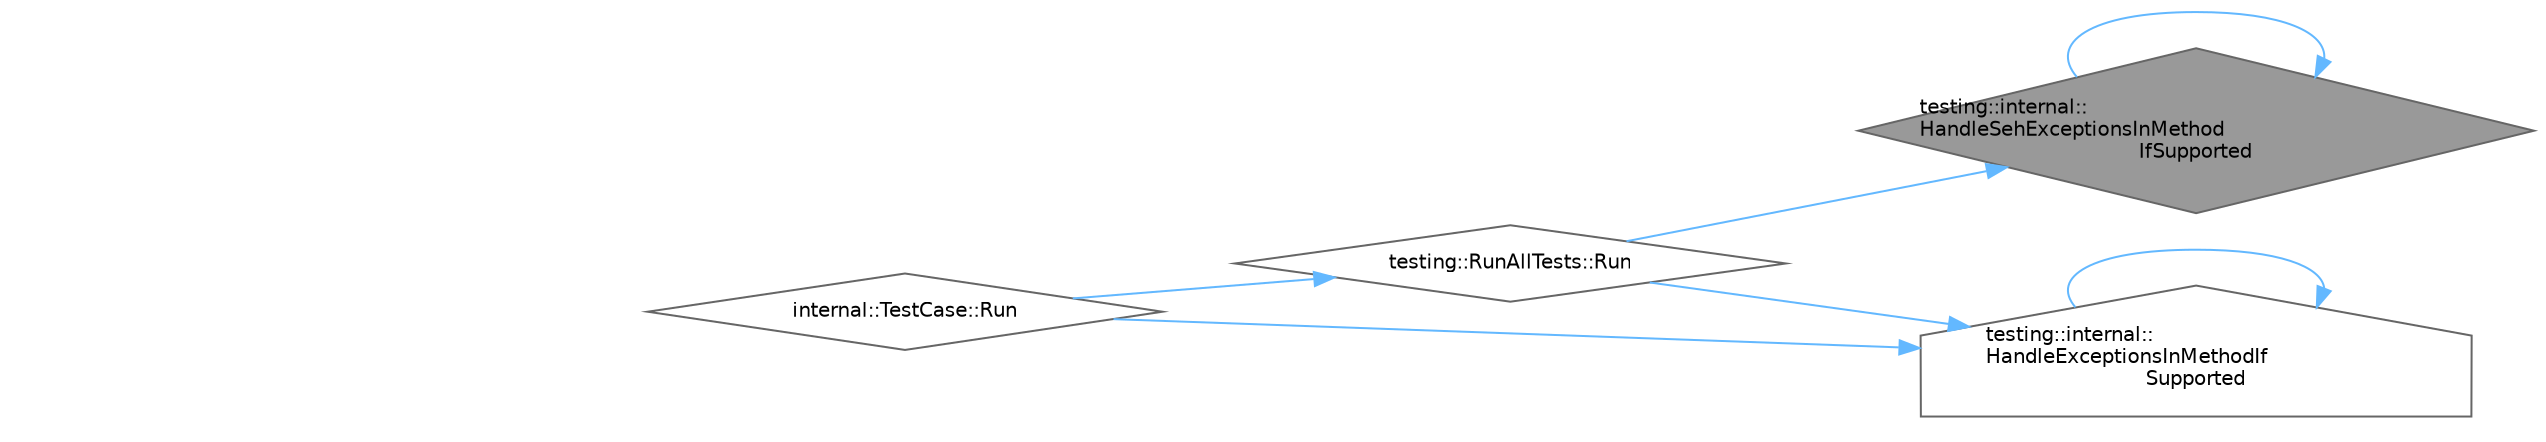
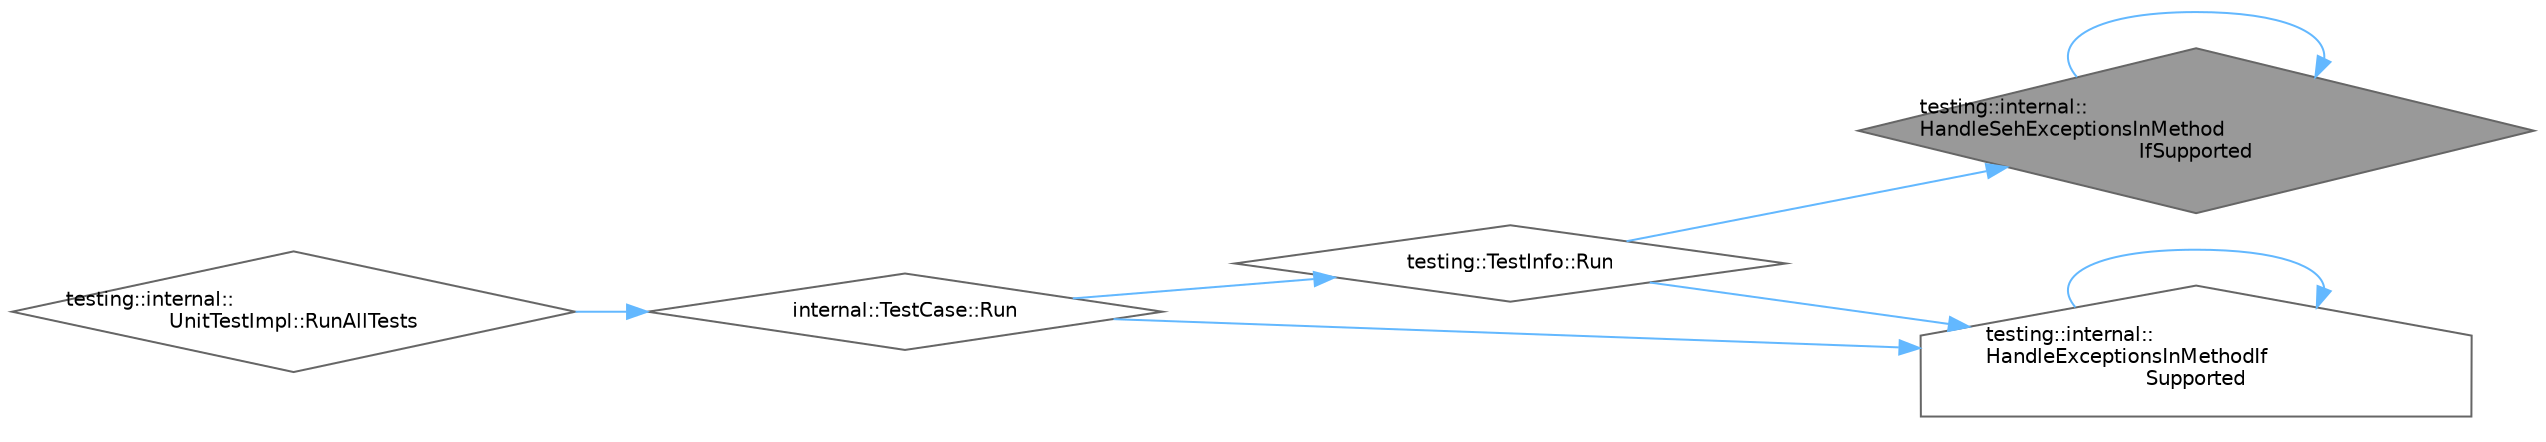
(1510, 263) -> (1510, 263)
none -> (294, 312)
